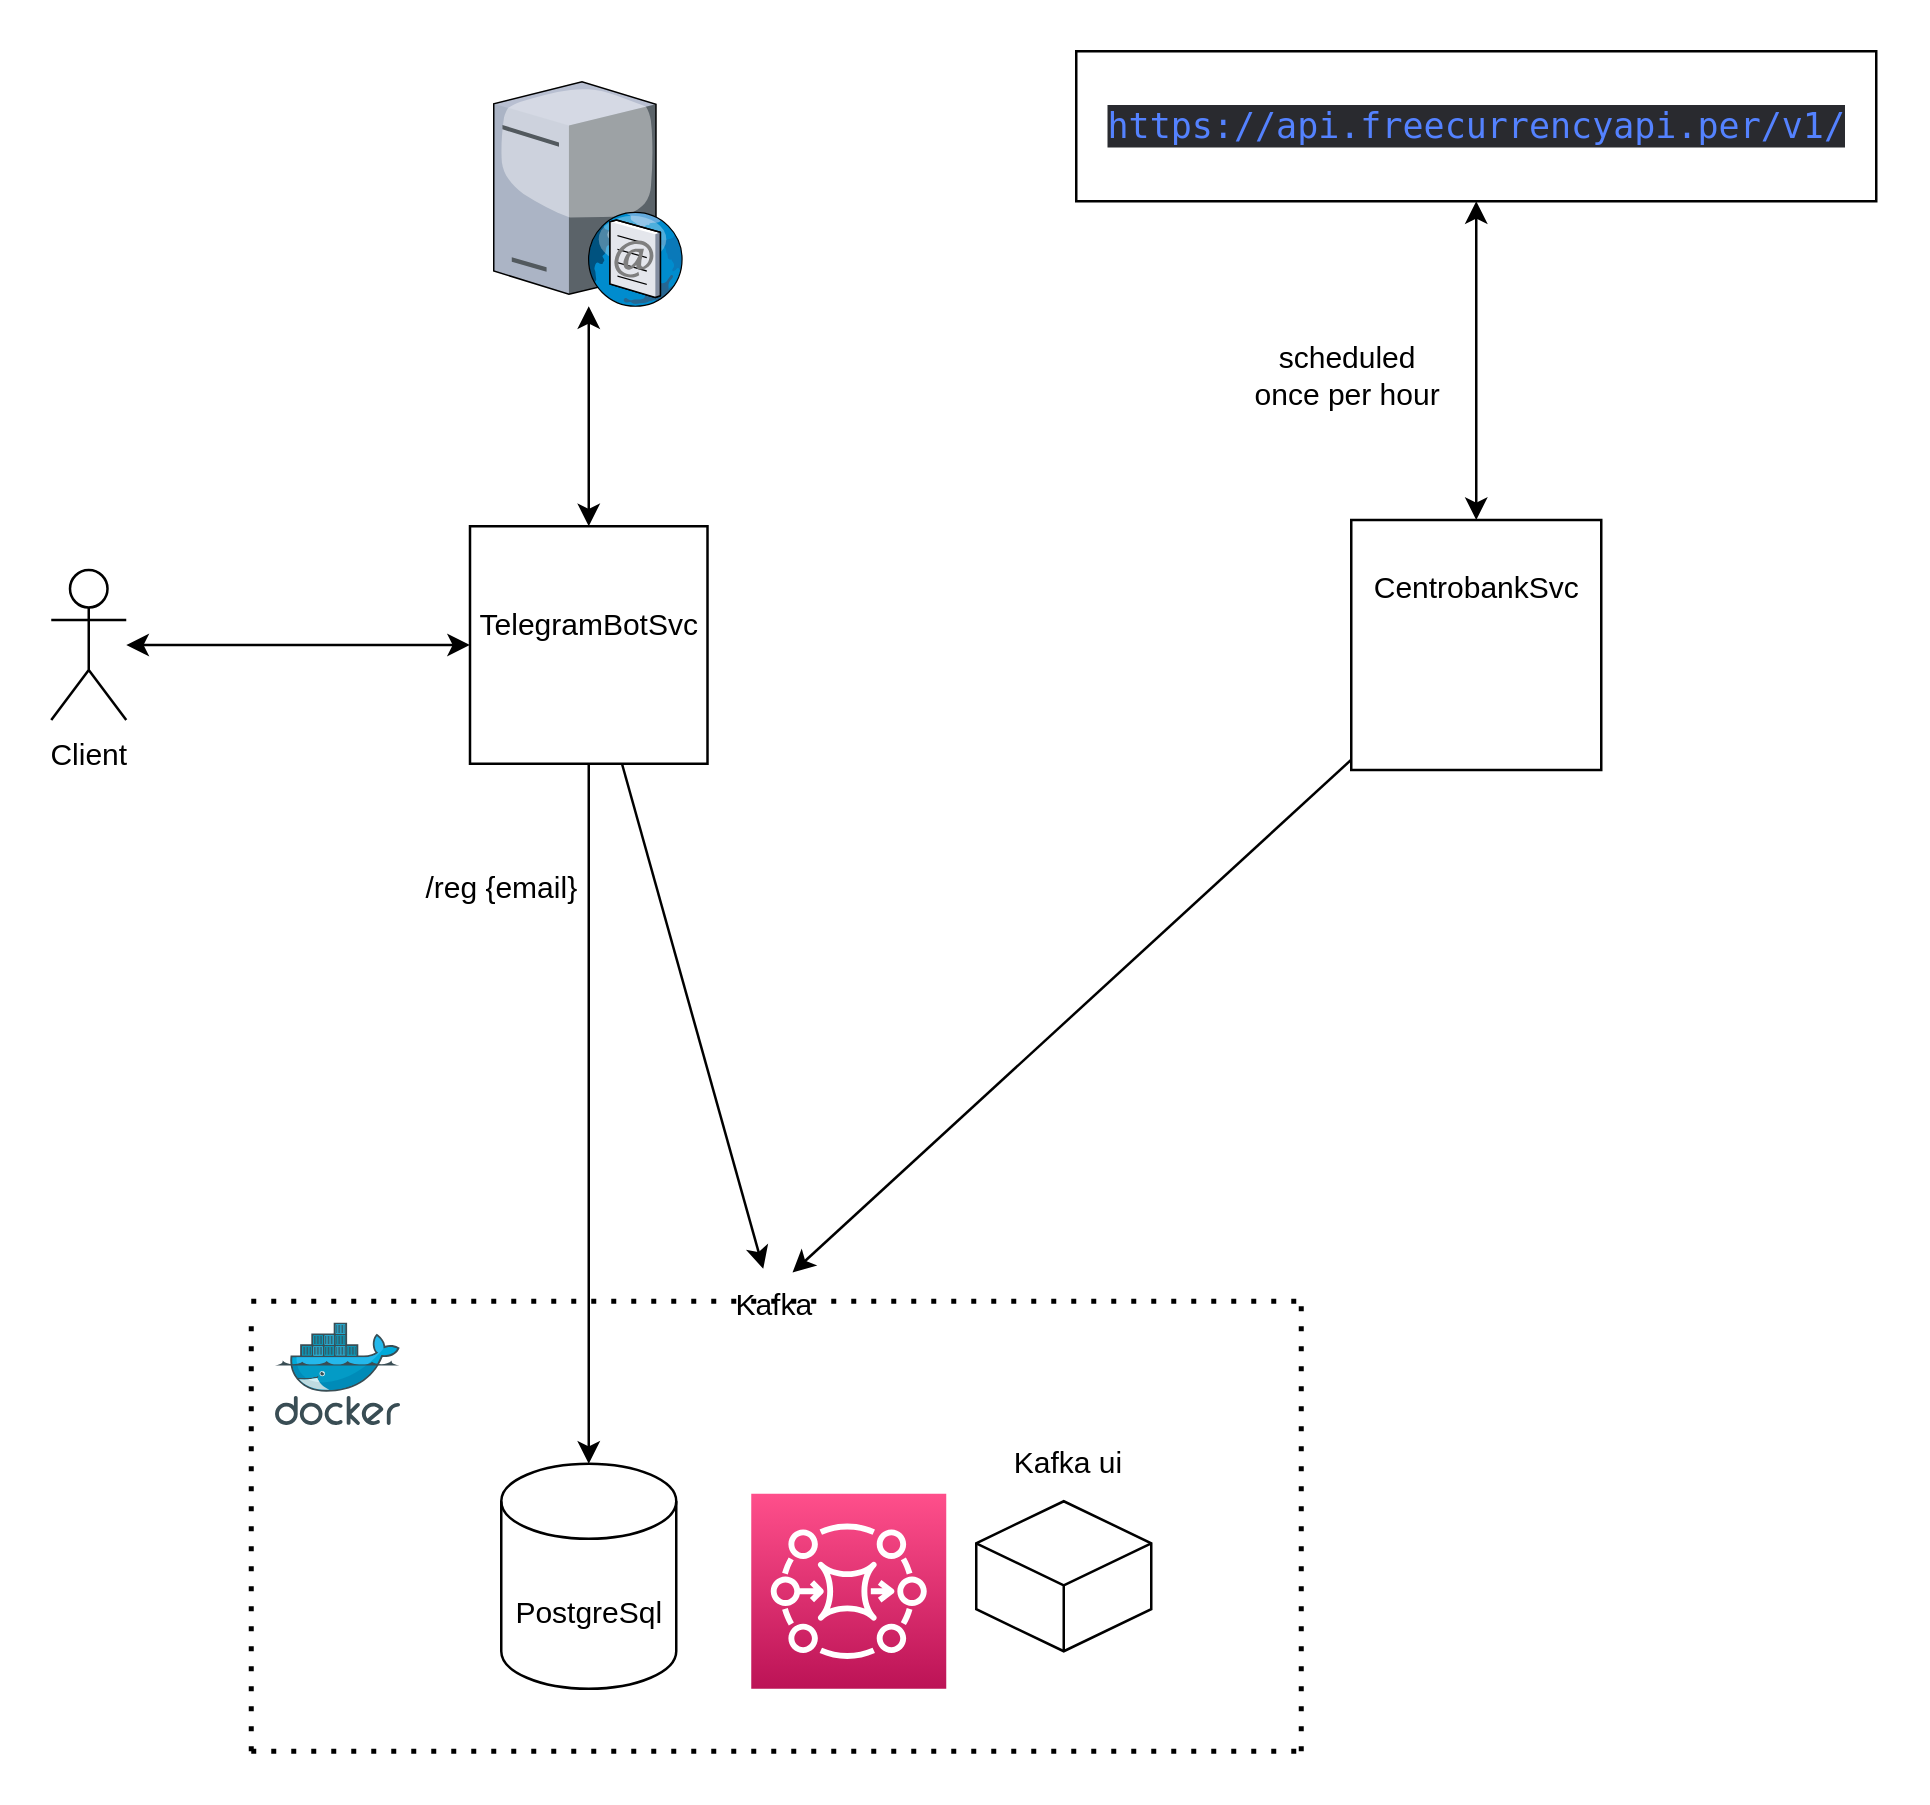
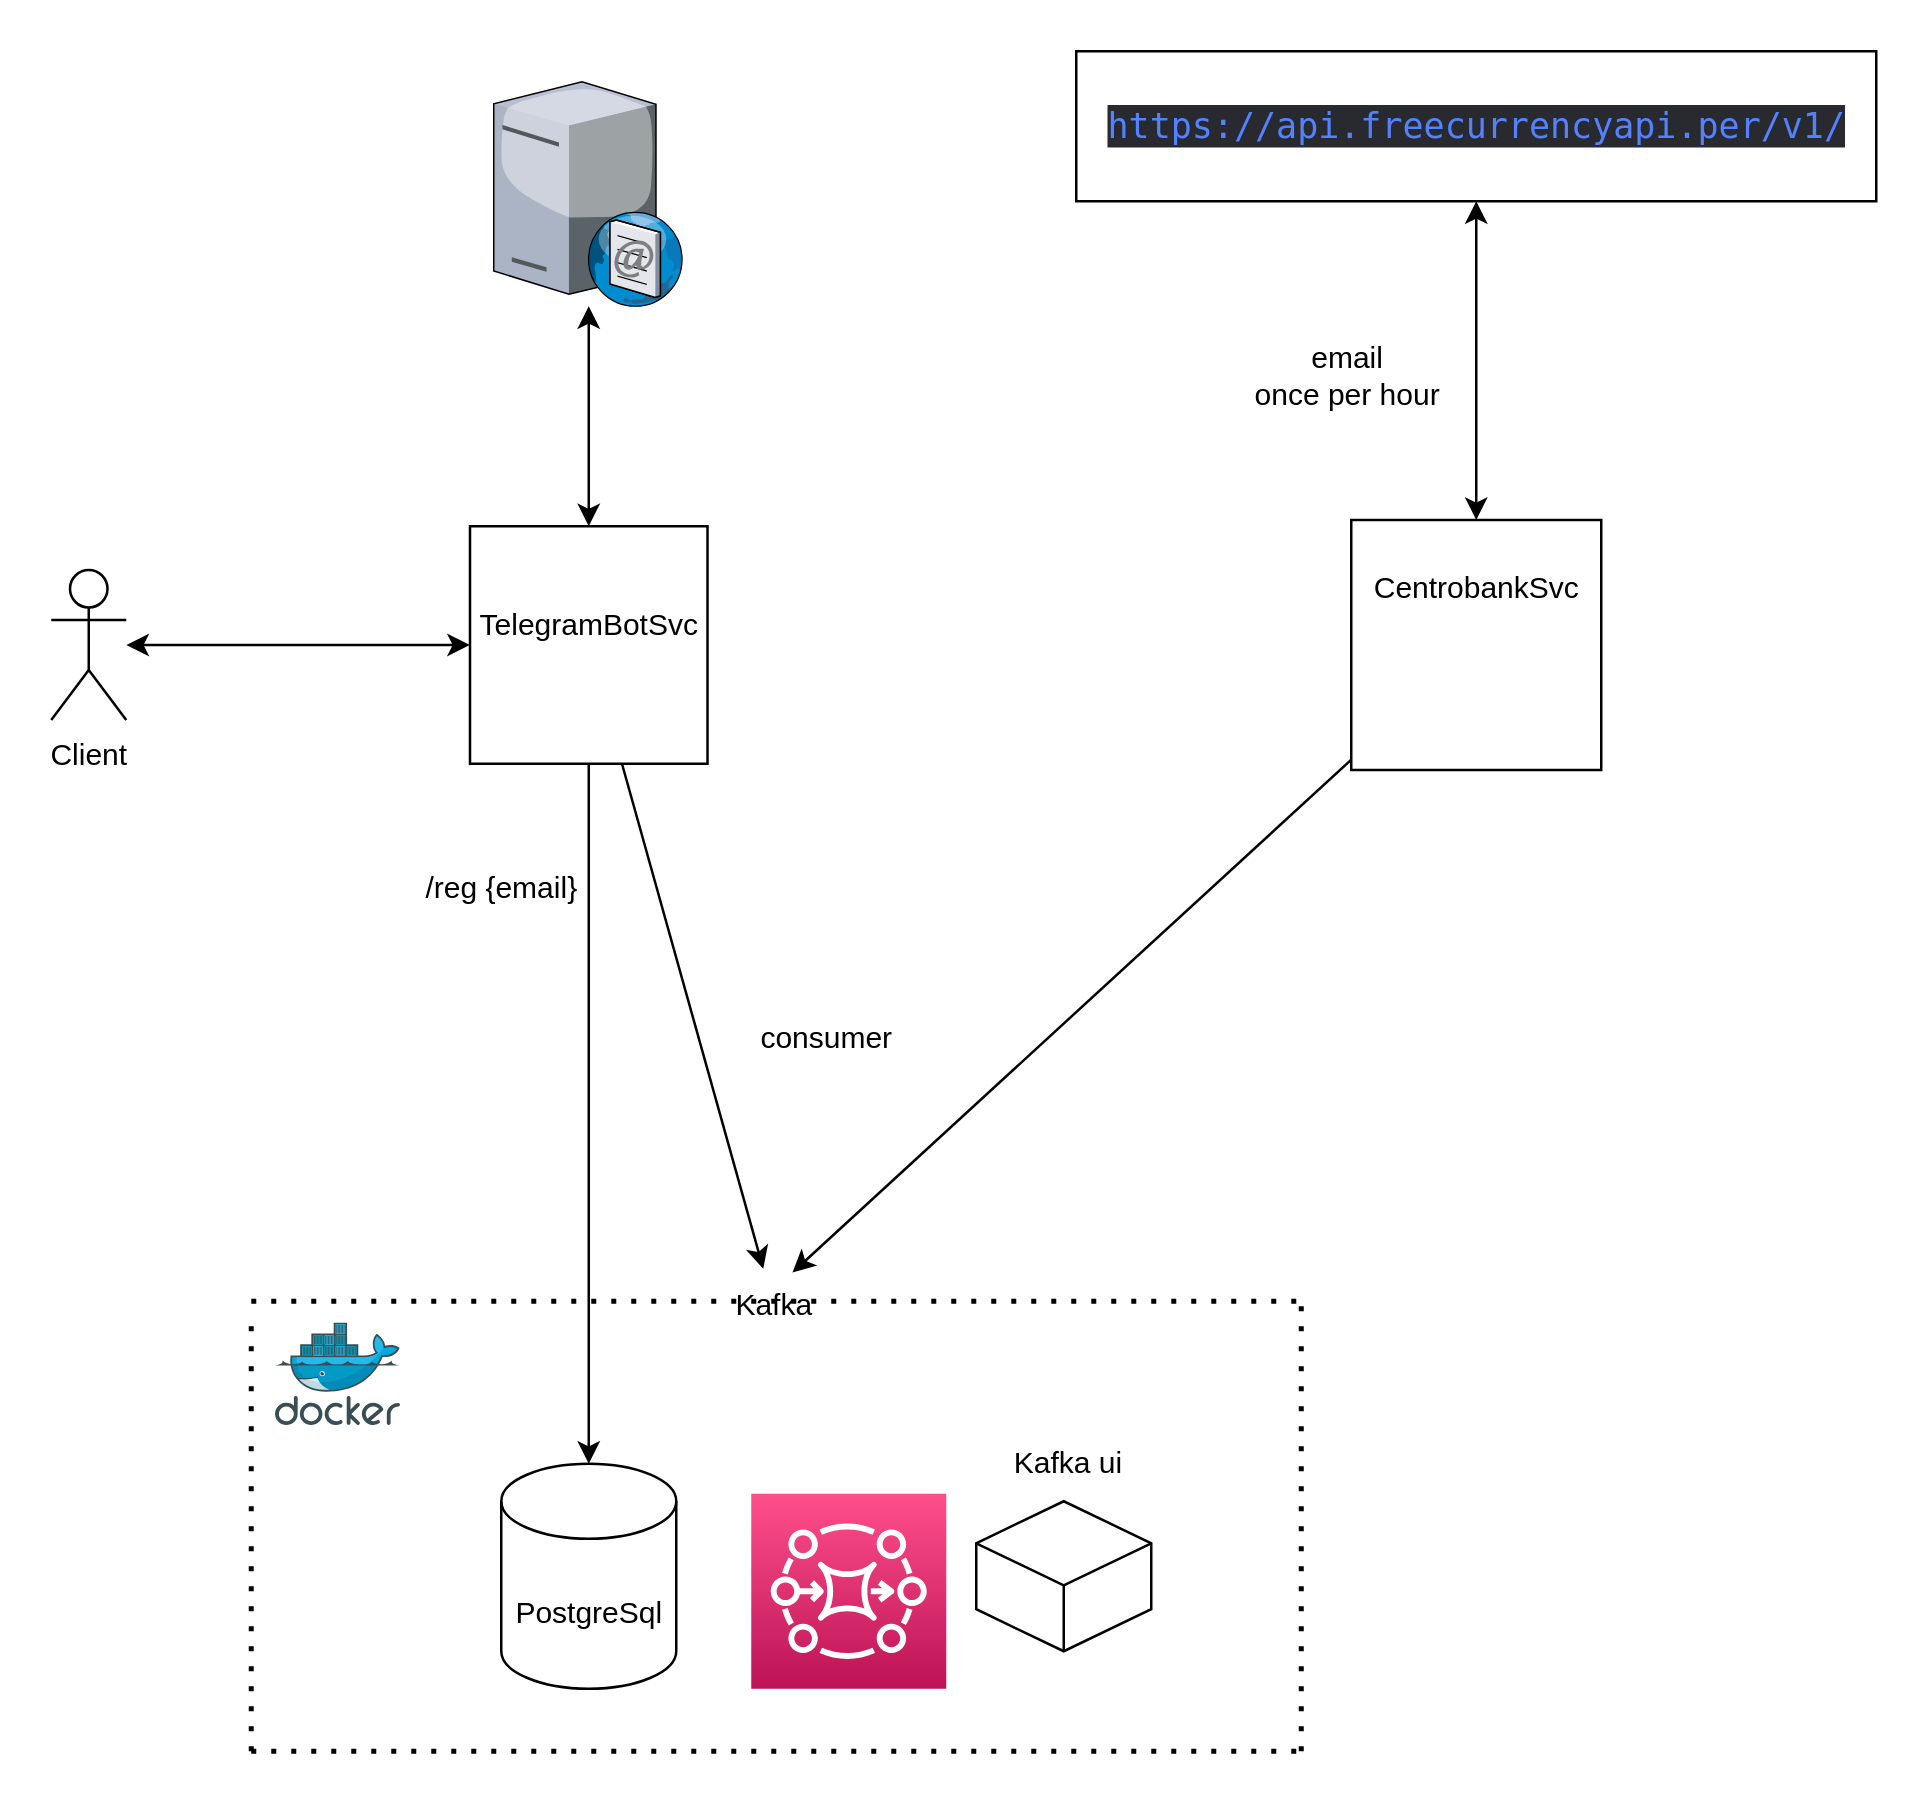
(1353, 376) -> (1353, 376)
none -> (826, 1039)
